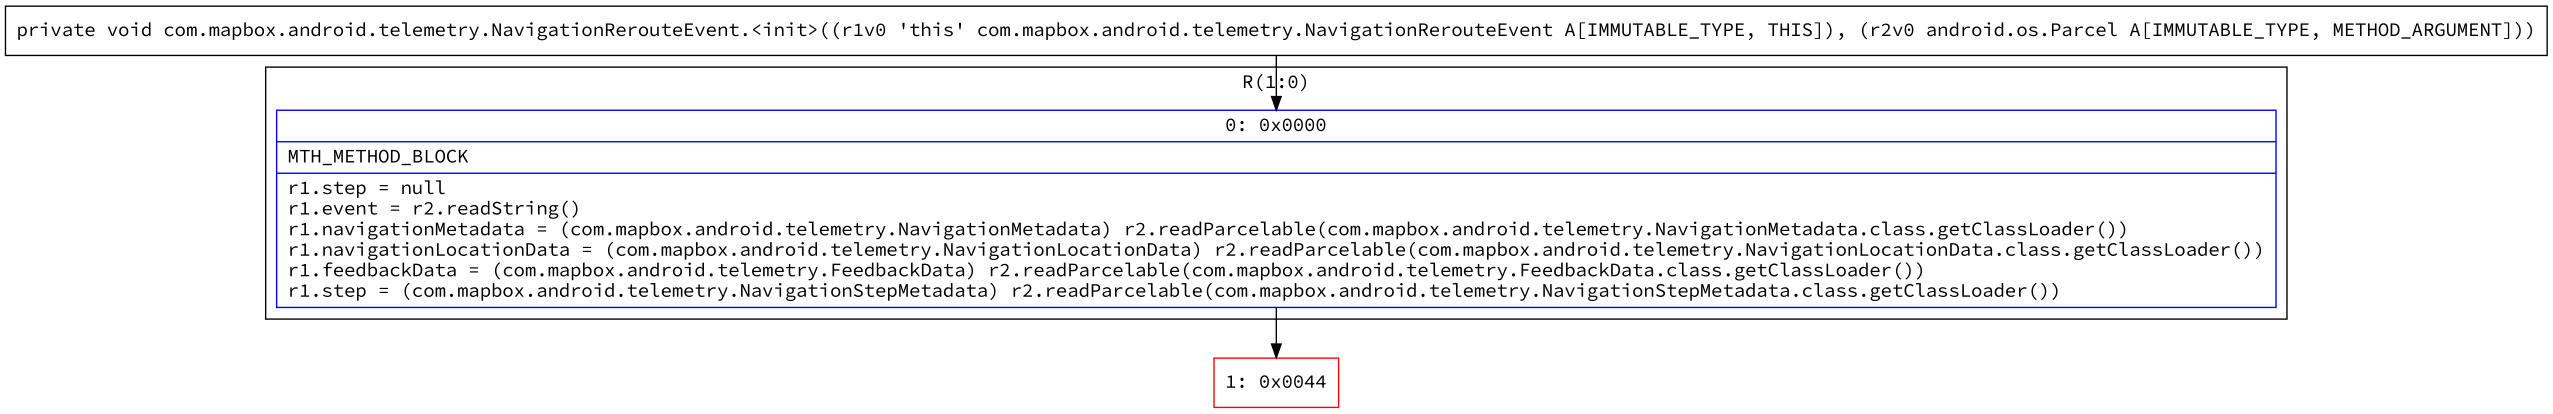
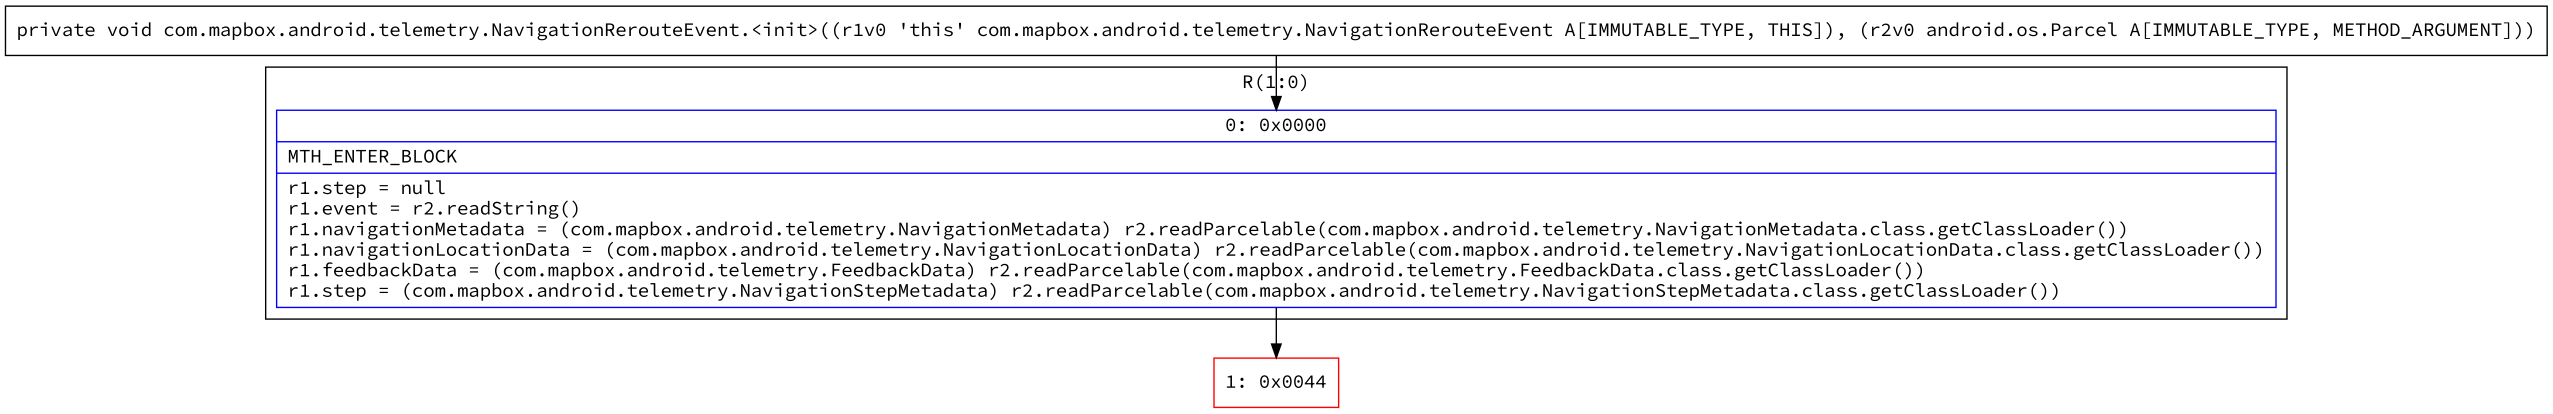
(379, 157) -> (372, 157)
